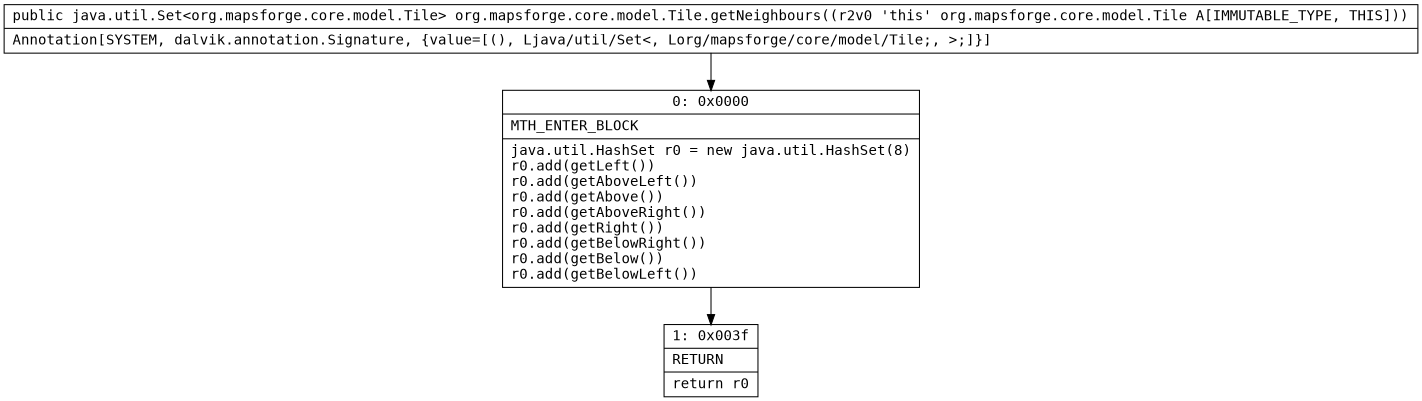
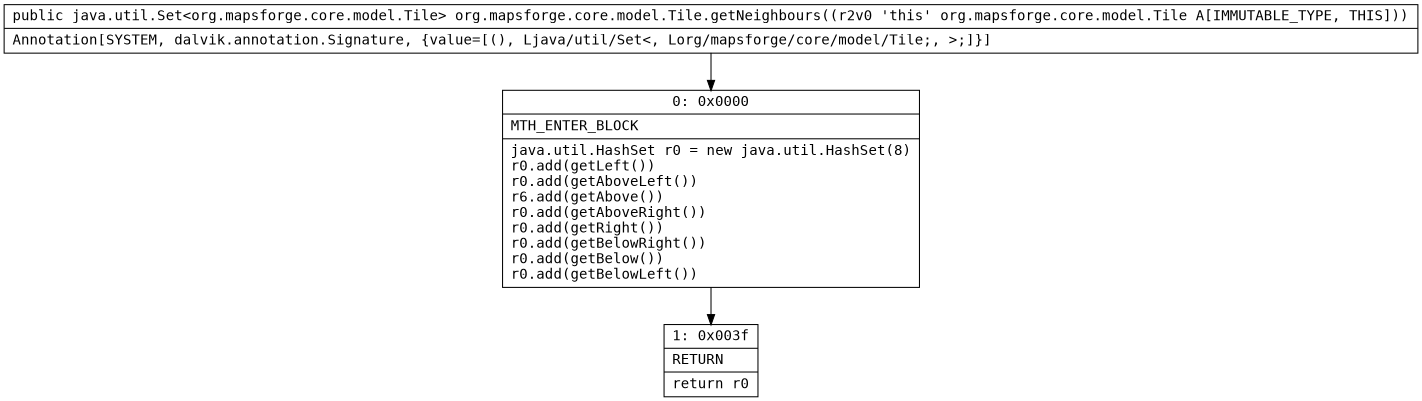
(588, 197) -> (588, 197)
